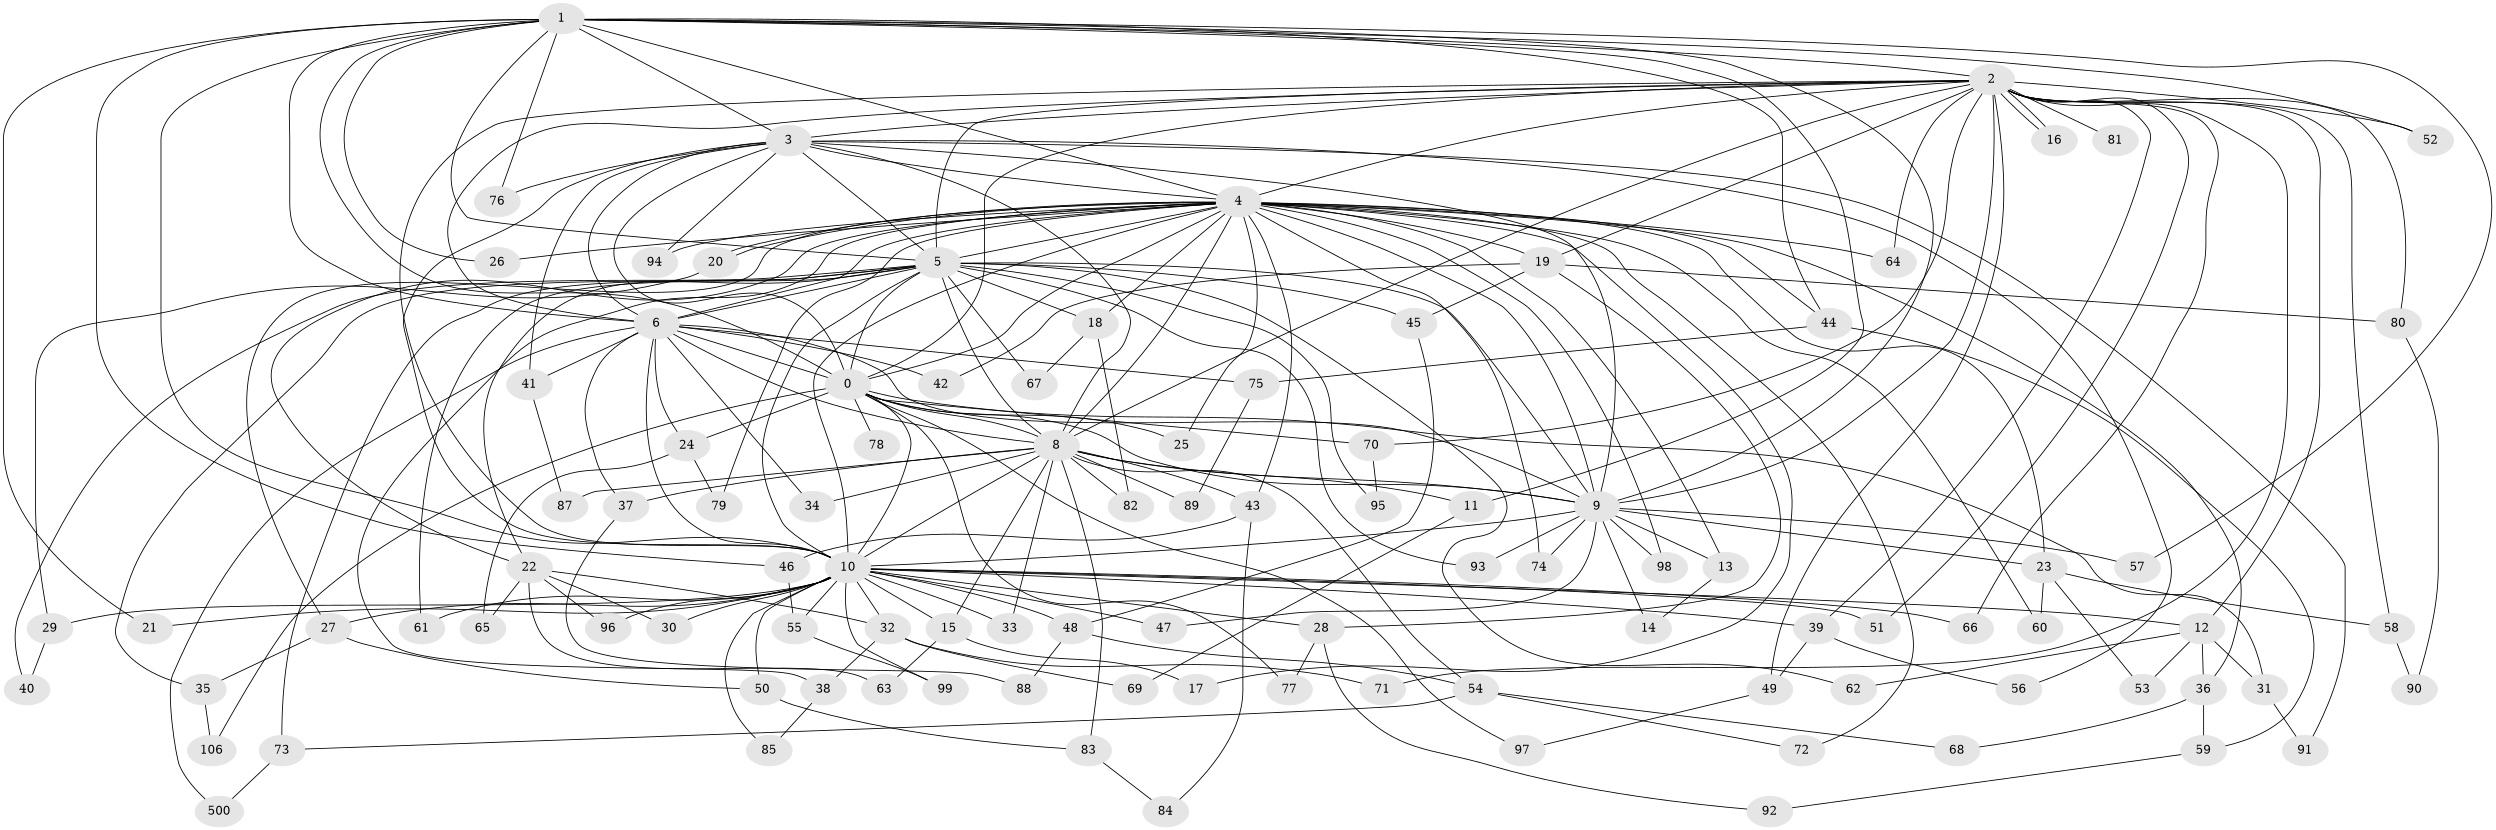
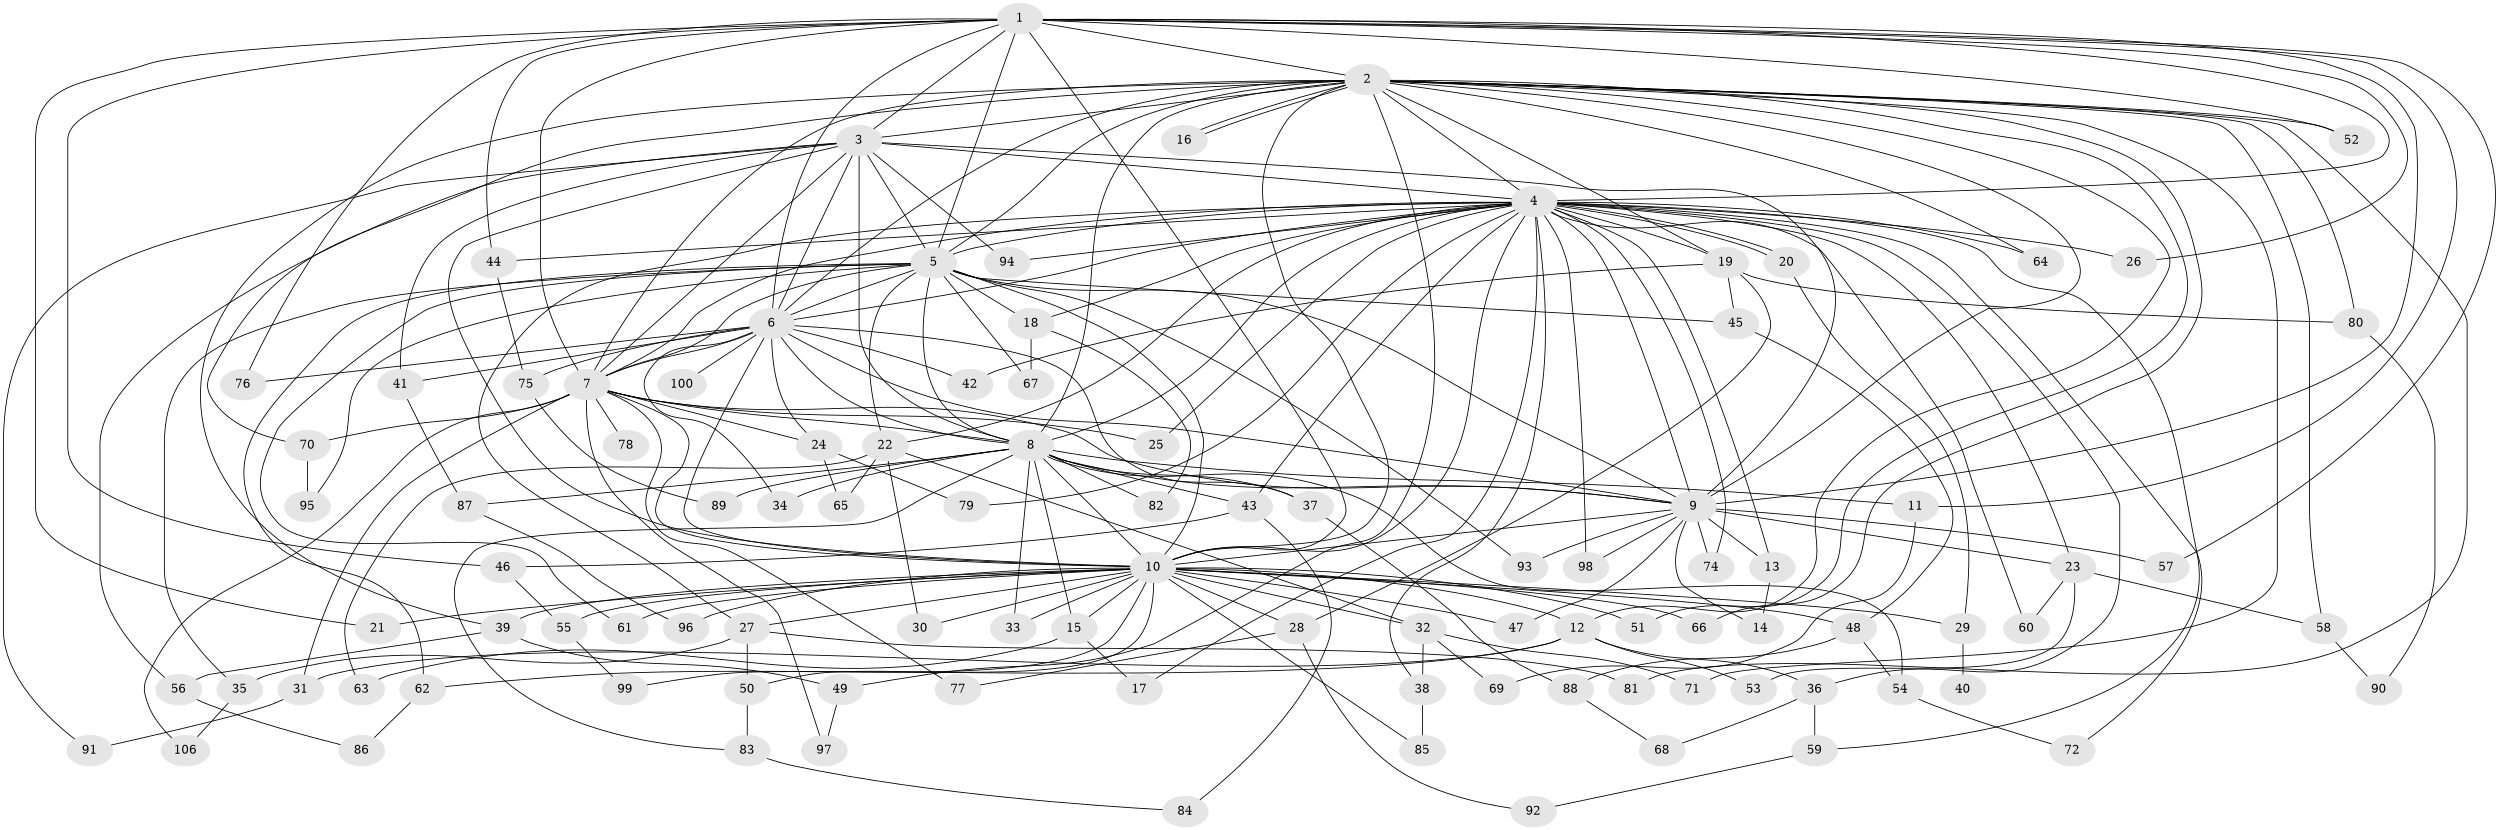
(590, 172) -> (495, 355)
(290, 328) -> none
(848, 385) -> (587, 385)
(2235, 526) -> (2128, 347)
(559, 591) -> (574, 561)
none -> (1235, 649)
(1716, 720) -> (1617, 720)
(282, 751) -> none
none -> (362, 751)
(219, 812) -> (682, 385)
